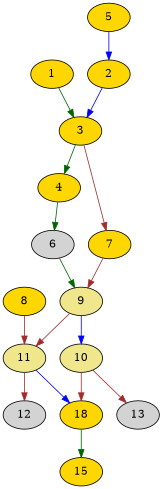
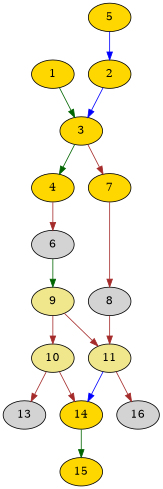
(56, 212) -> (53, 212)
(97, 269) -> (110, 241)
(24, 301) -> (110, 301)
(81, 326) -> (53, 326)
(24, 415) -> (138, 415)
(81, 415) -> (81, 415)
